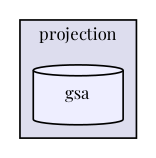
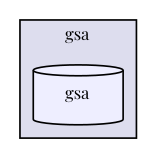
(78, 36) -> (78, 36)
